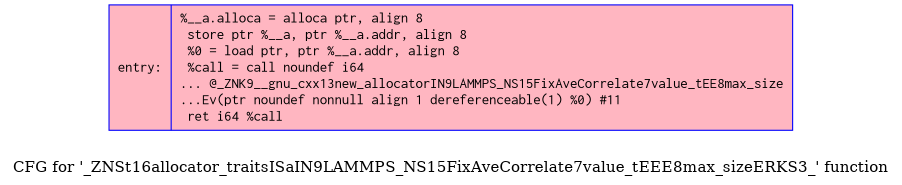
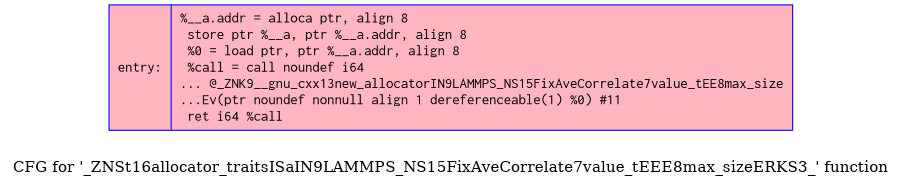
(301, 18) -> (294, 18)
